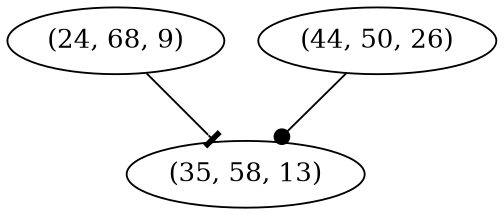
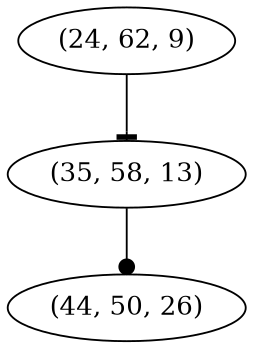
(116, 41) -> (127, 41)
(317, 102) -> (127, 234)
